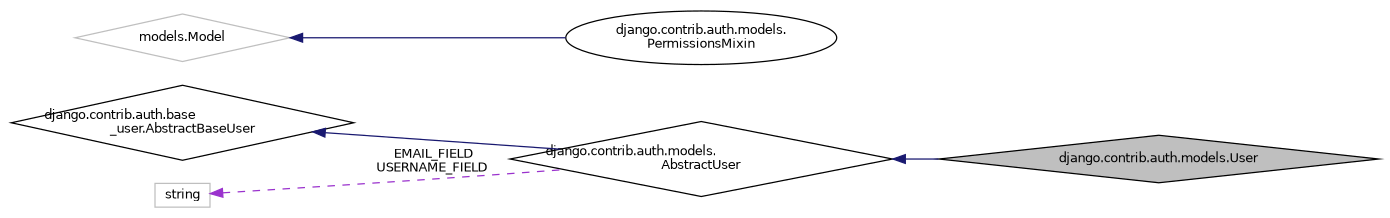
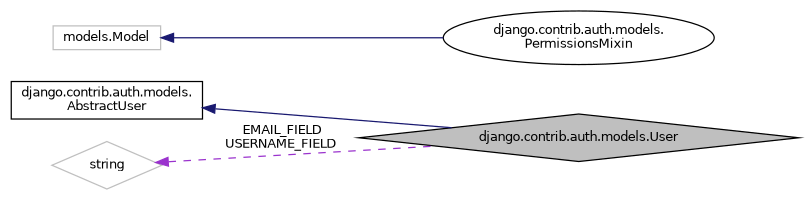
(182, 38) -> (107, 38)
(182, 123) -> none
(701, 159) -> (107, 100)
(393, 182) -> (302, 154)
(182, 195) -> (107, 165)
